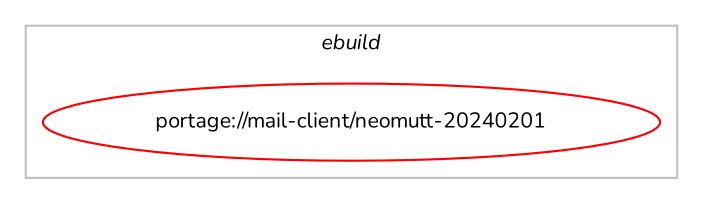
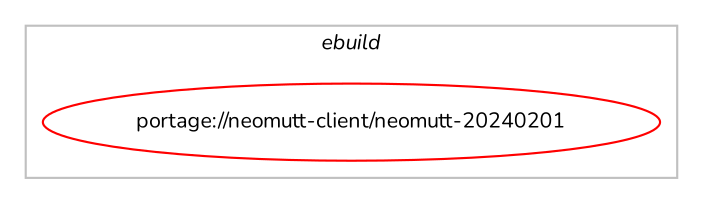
(351, 122) -> (351, 122)
